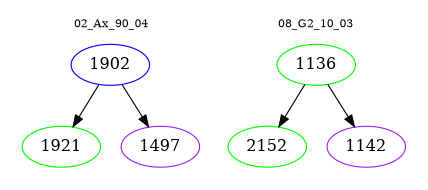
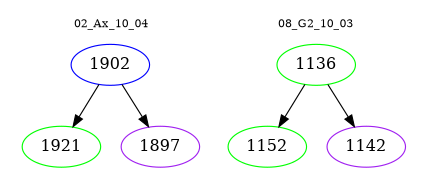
(111, 24) -> (111, 24)
(160, 147) -> (160, 147)
(267, 147) -> (267, 147)
